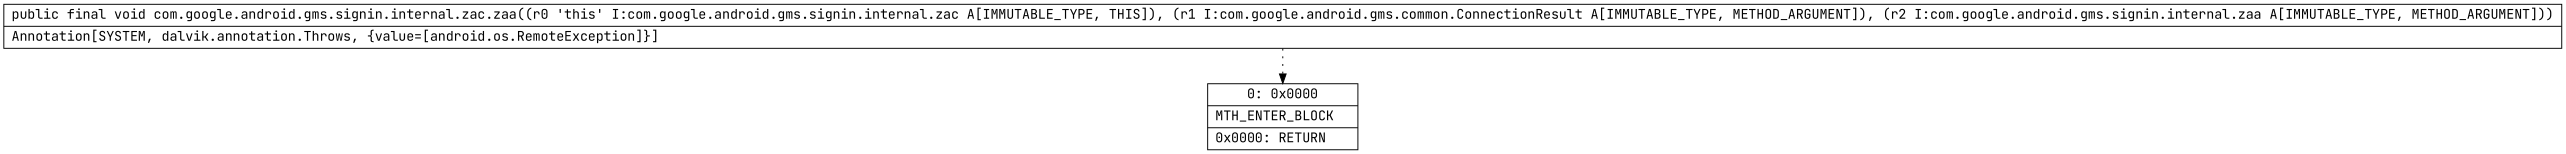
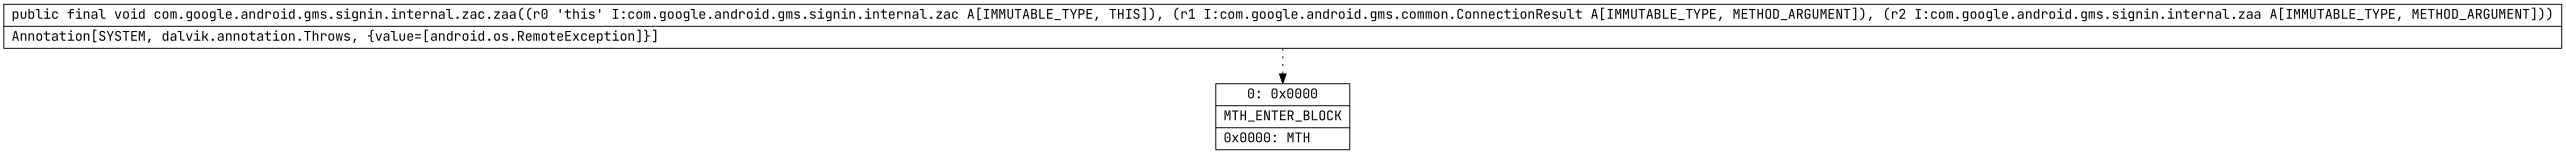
(1283, 138) -> (1279, 138)
